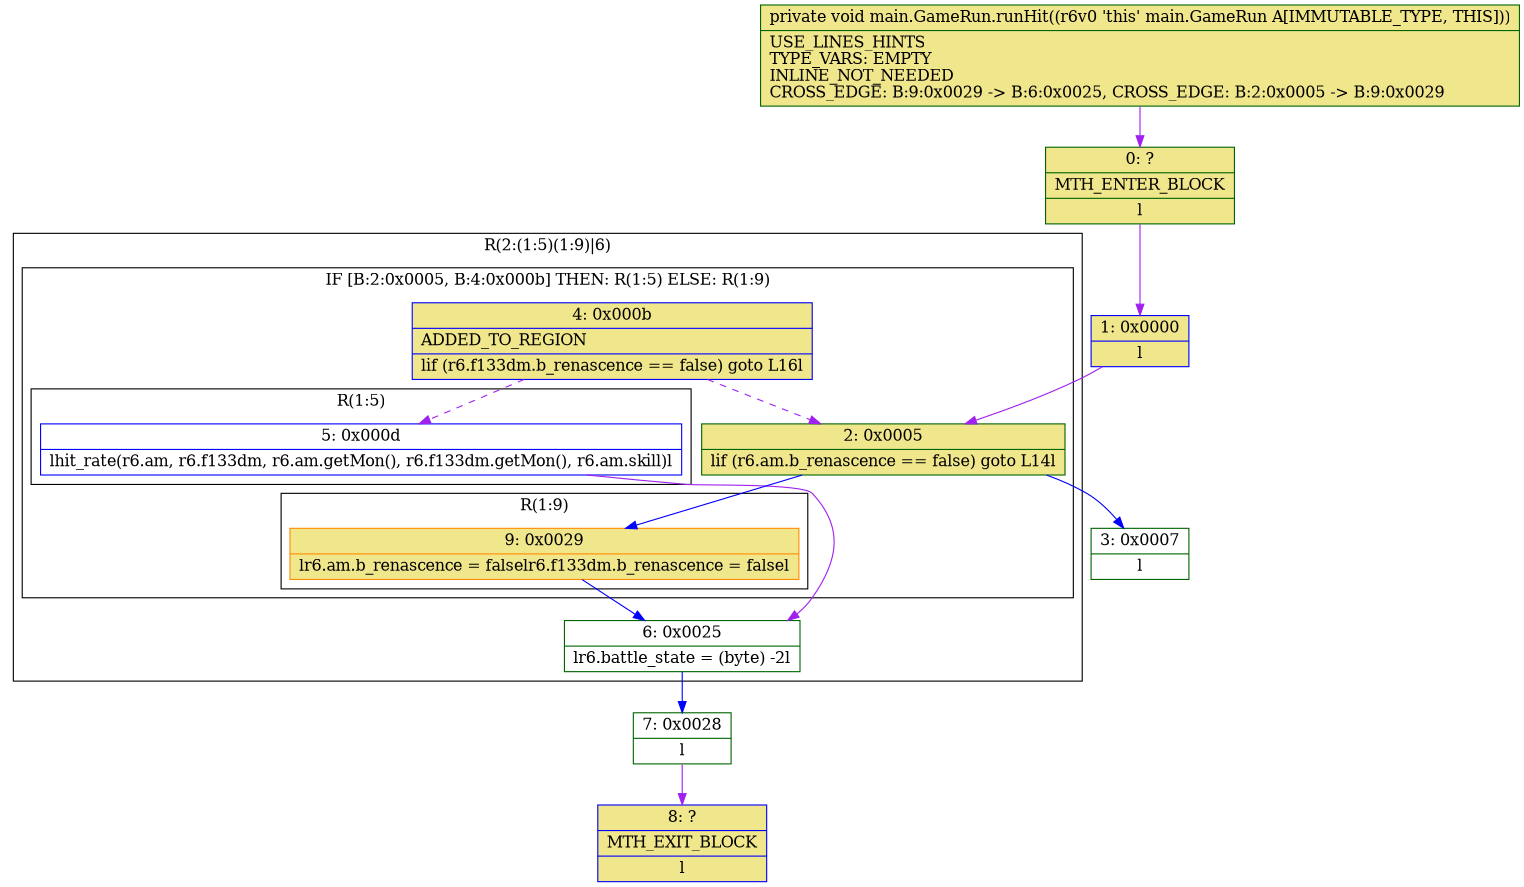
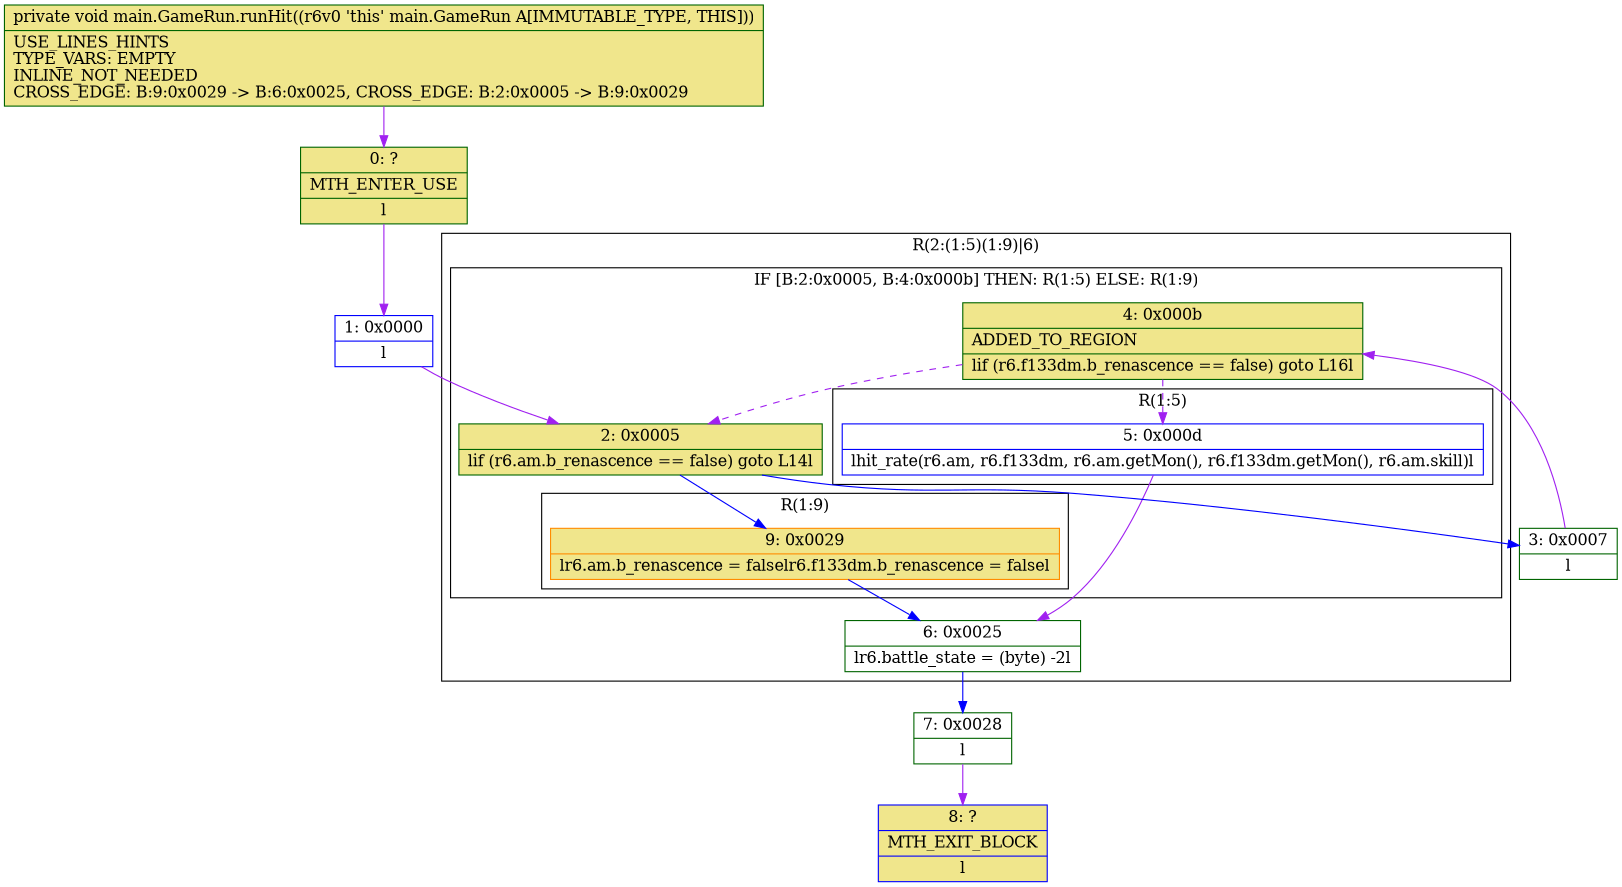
(1140, 185) -> (384, 185)
(612, 341) -> (1163, 341)
(1140, 341) -> (384, 341)
none -> (1518, 410)
